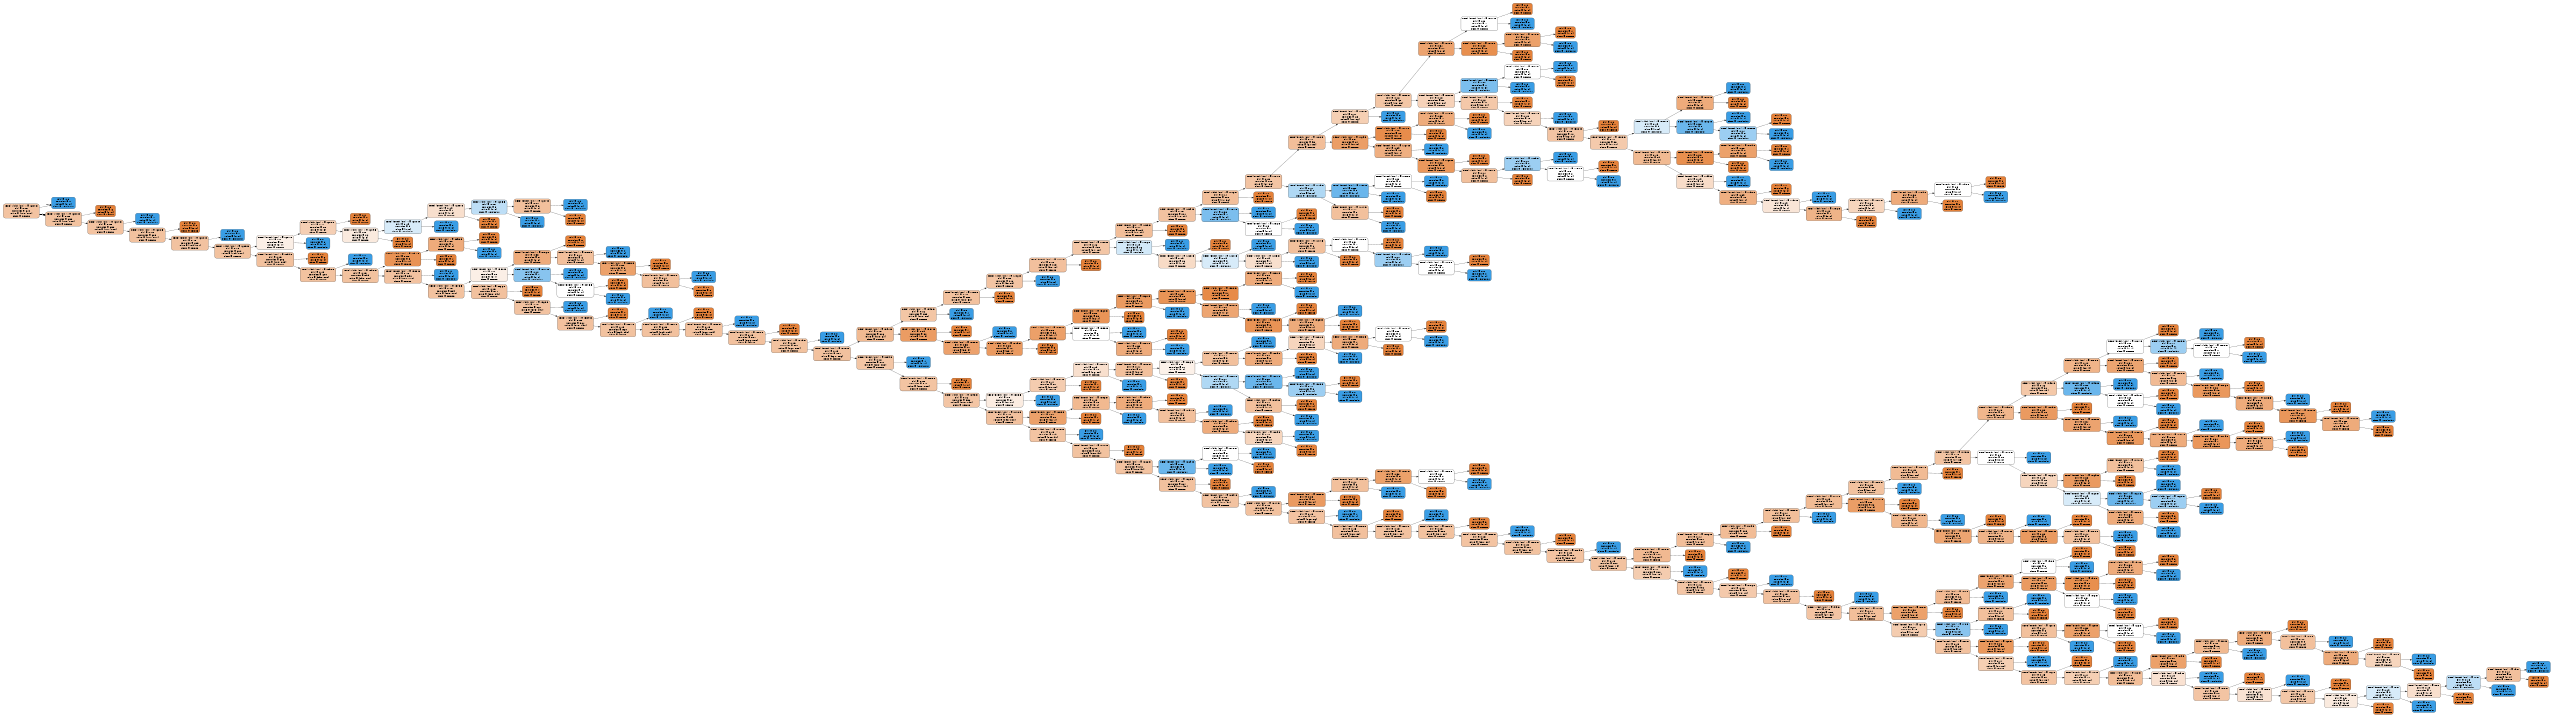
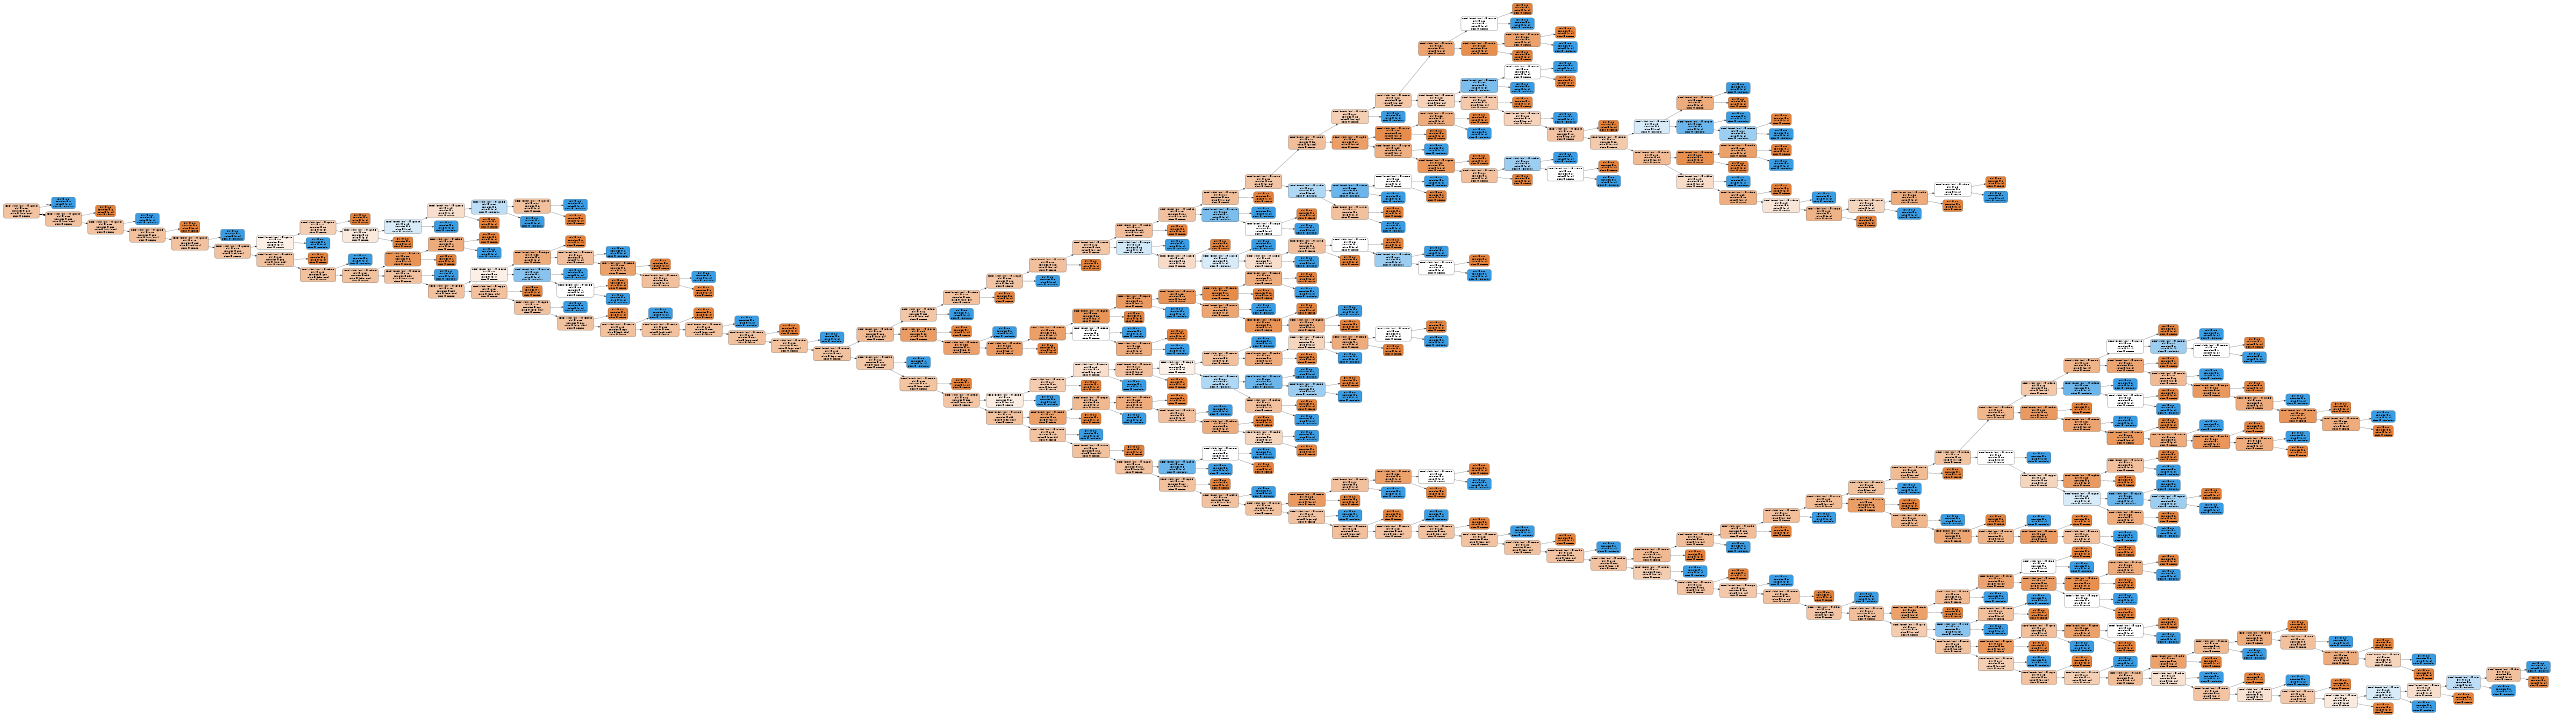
none -> (1264, 294)
